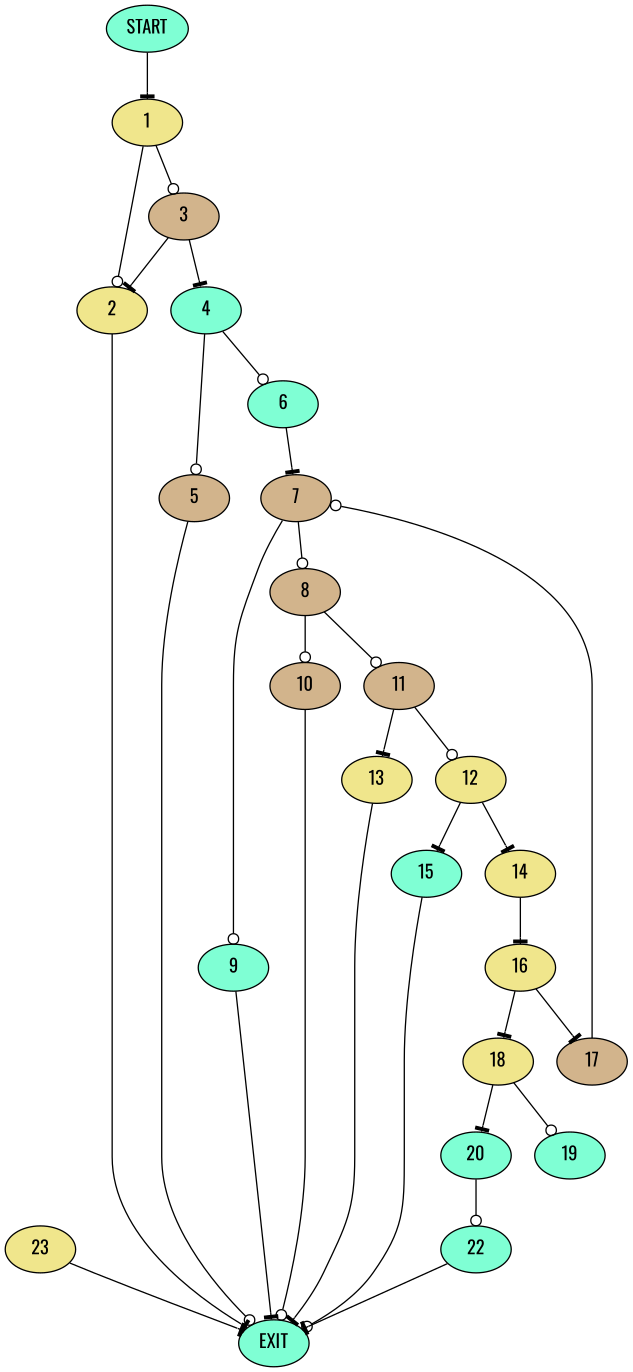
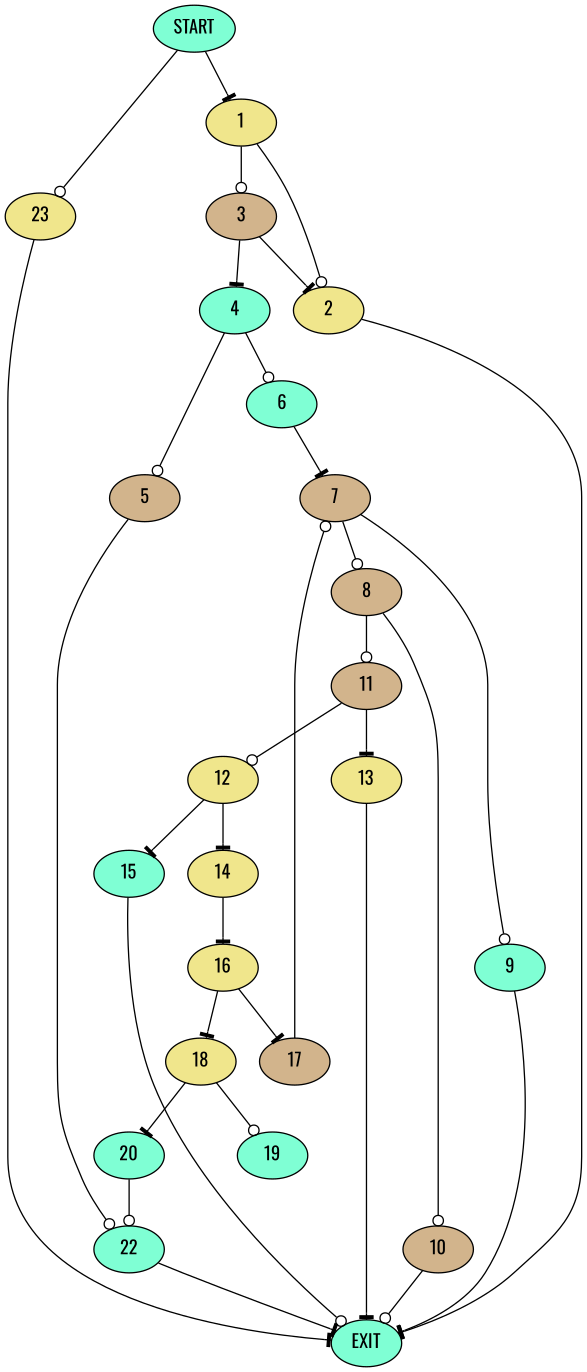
none -> (121, 119)
(162, 930) -> (57, 866)
